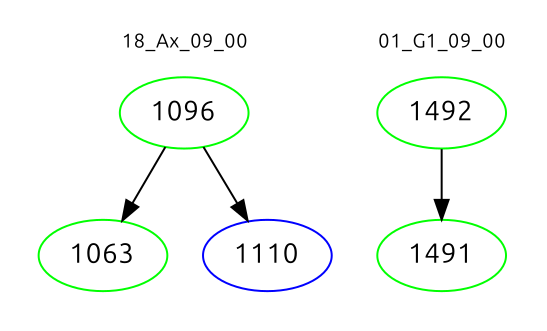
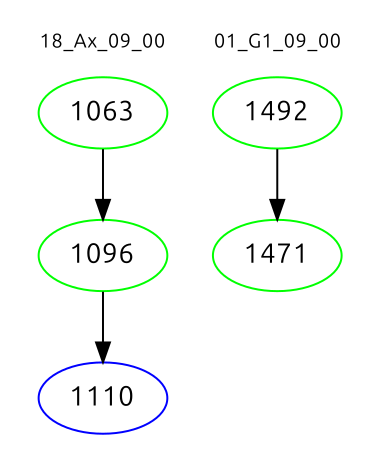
(149, 175) -> (103, 174)
(442, 255) -> (277, 255)
